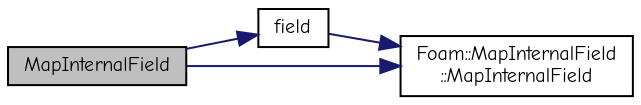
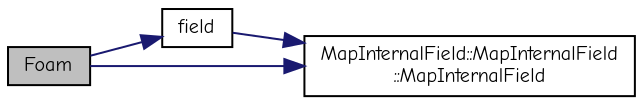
(97, 66) -> (49, 66)
(517, 66) -> (470, 66)
